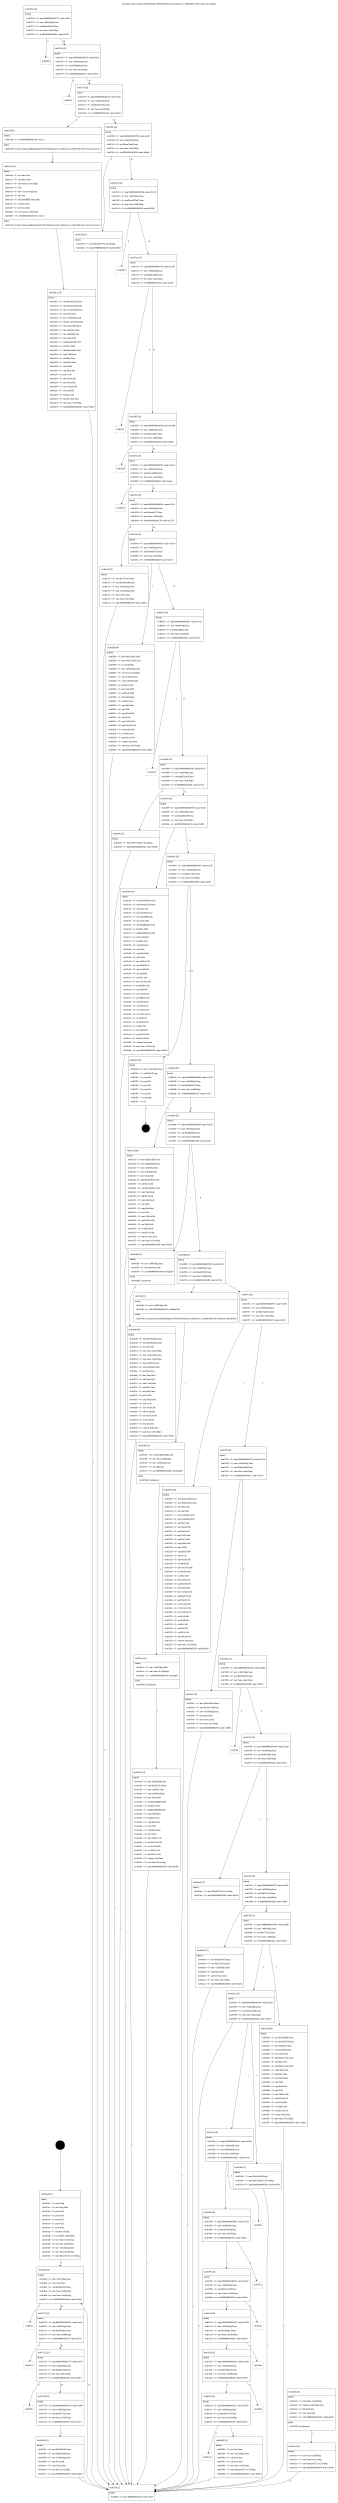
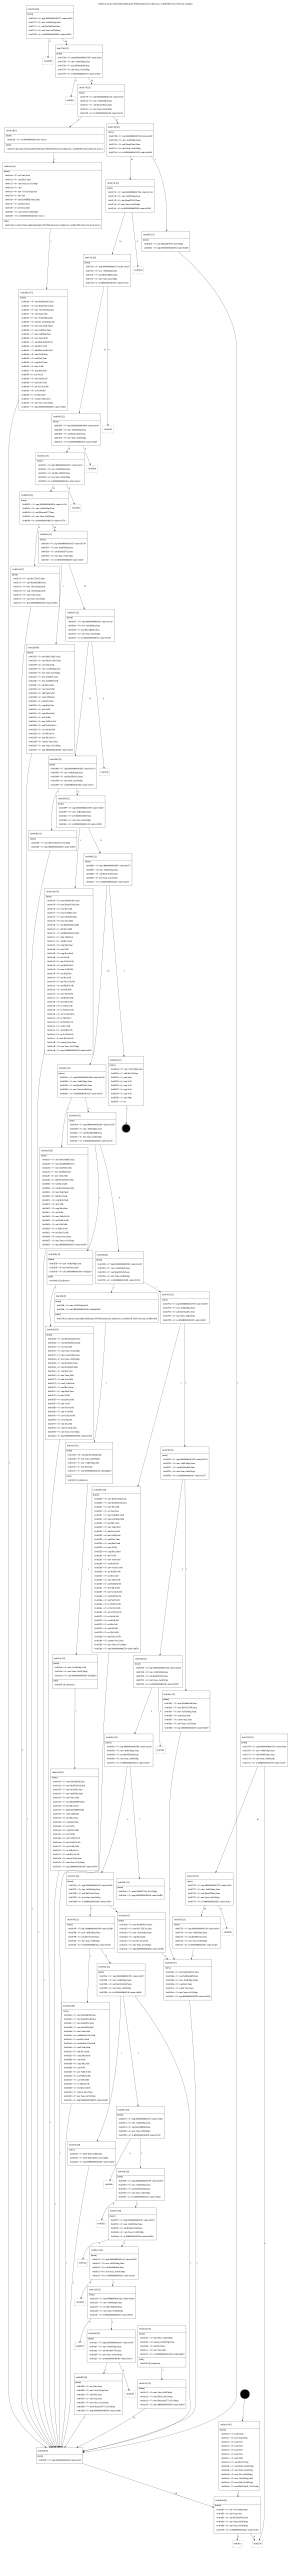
(187, 2121) -> (169, 1845)
(192, 2251) -> (164, 1956)
(60, 2306) -> (252, 2536)
